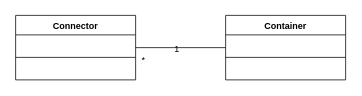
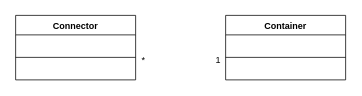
(180, 48) -> none
(177, 49) -> (218, 60)
